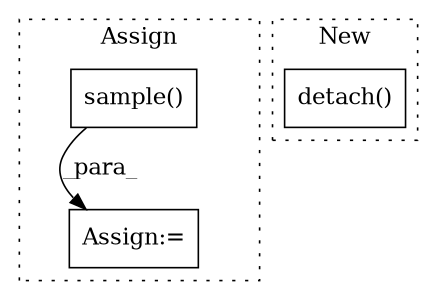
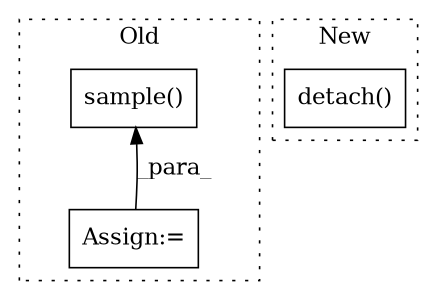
(139, 38) -> (139, 38)
(61, 160) -> (137, 177)
